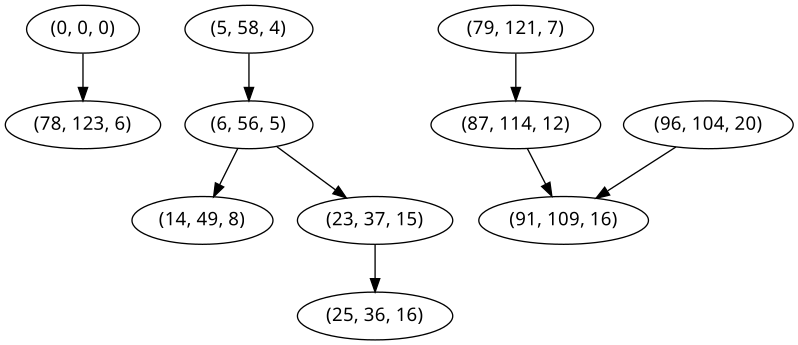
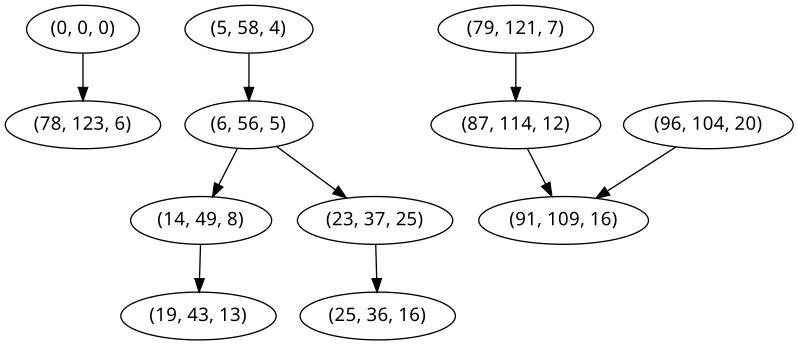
(375, 220) -> (375, 220)
none -> (198, 316)
